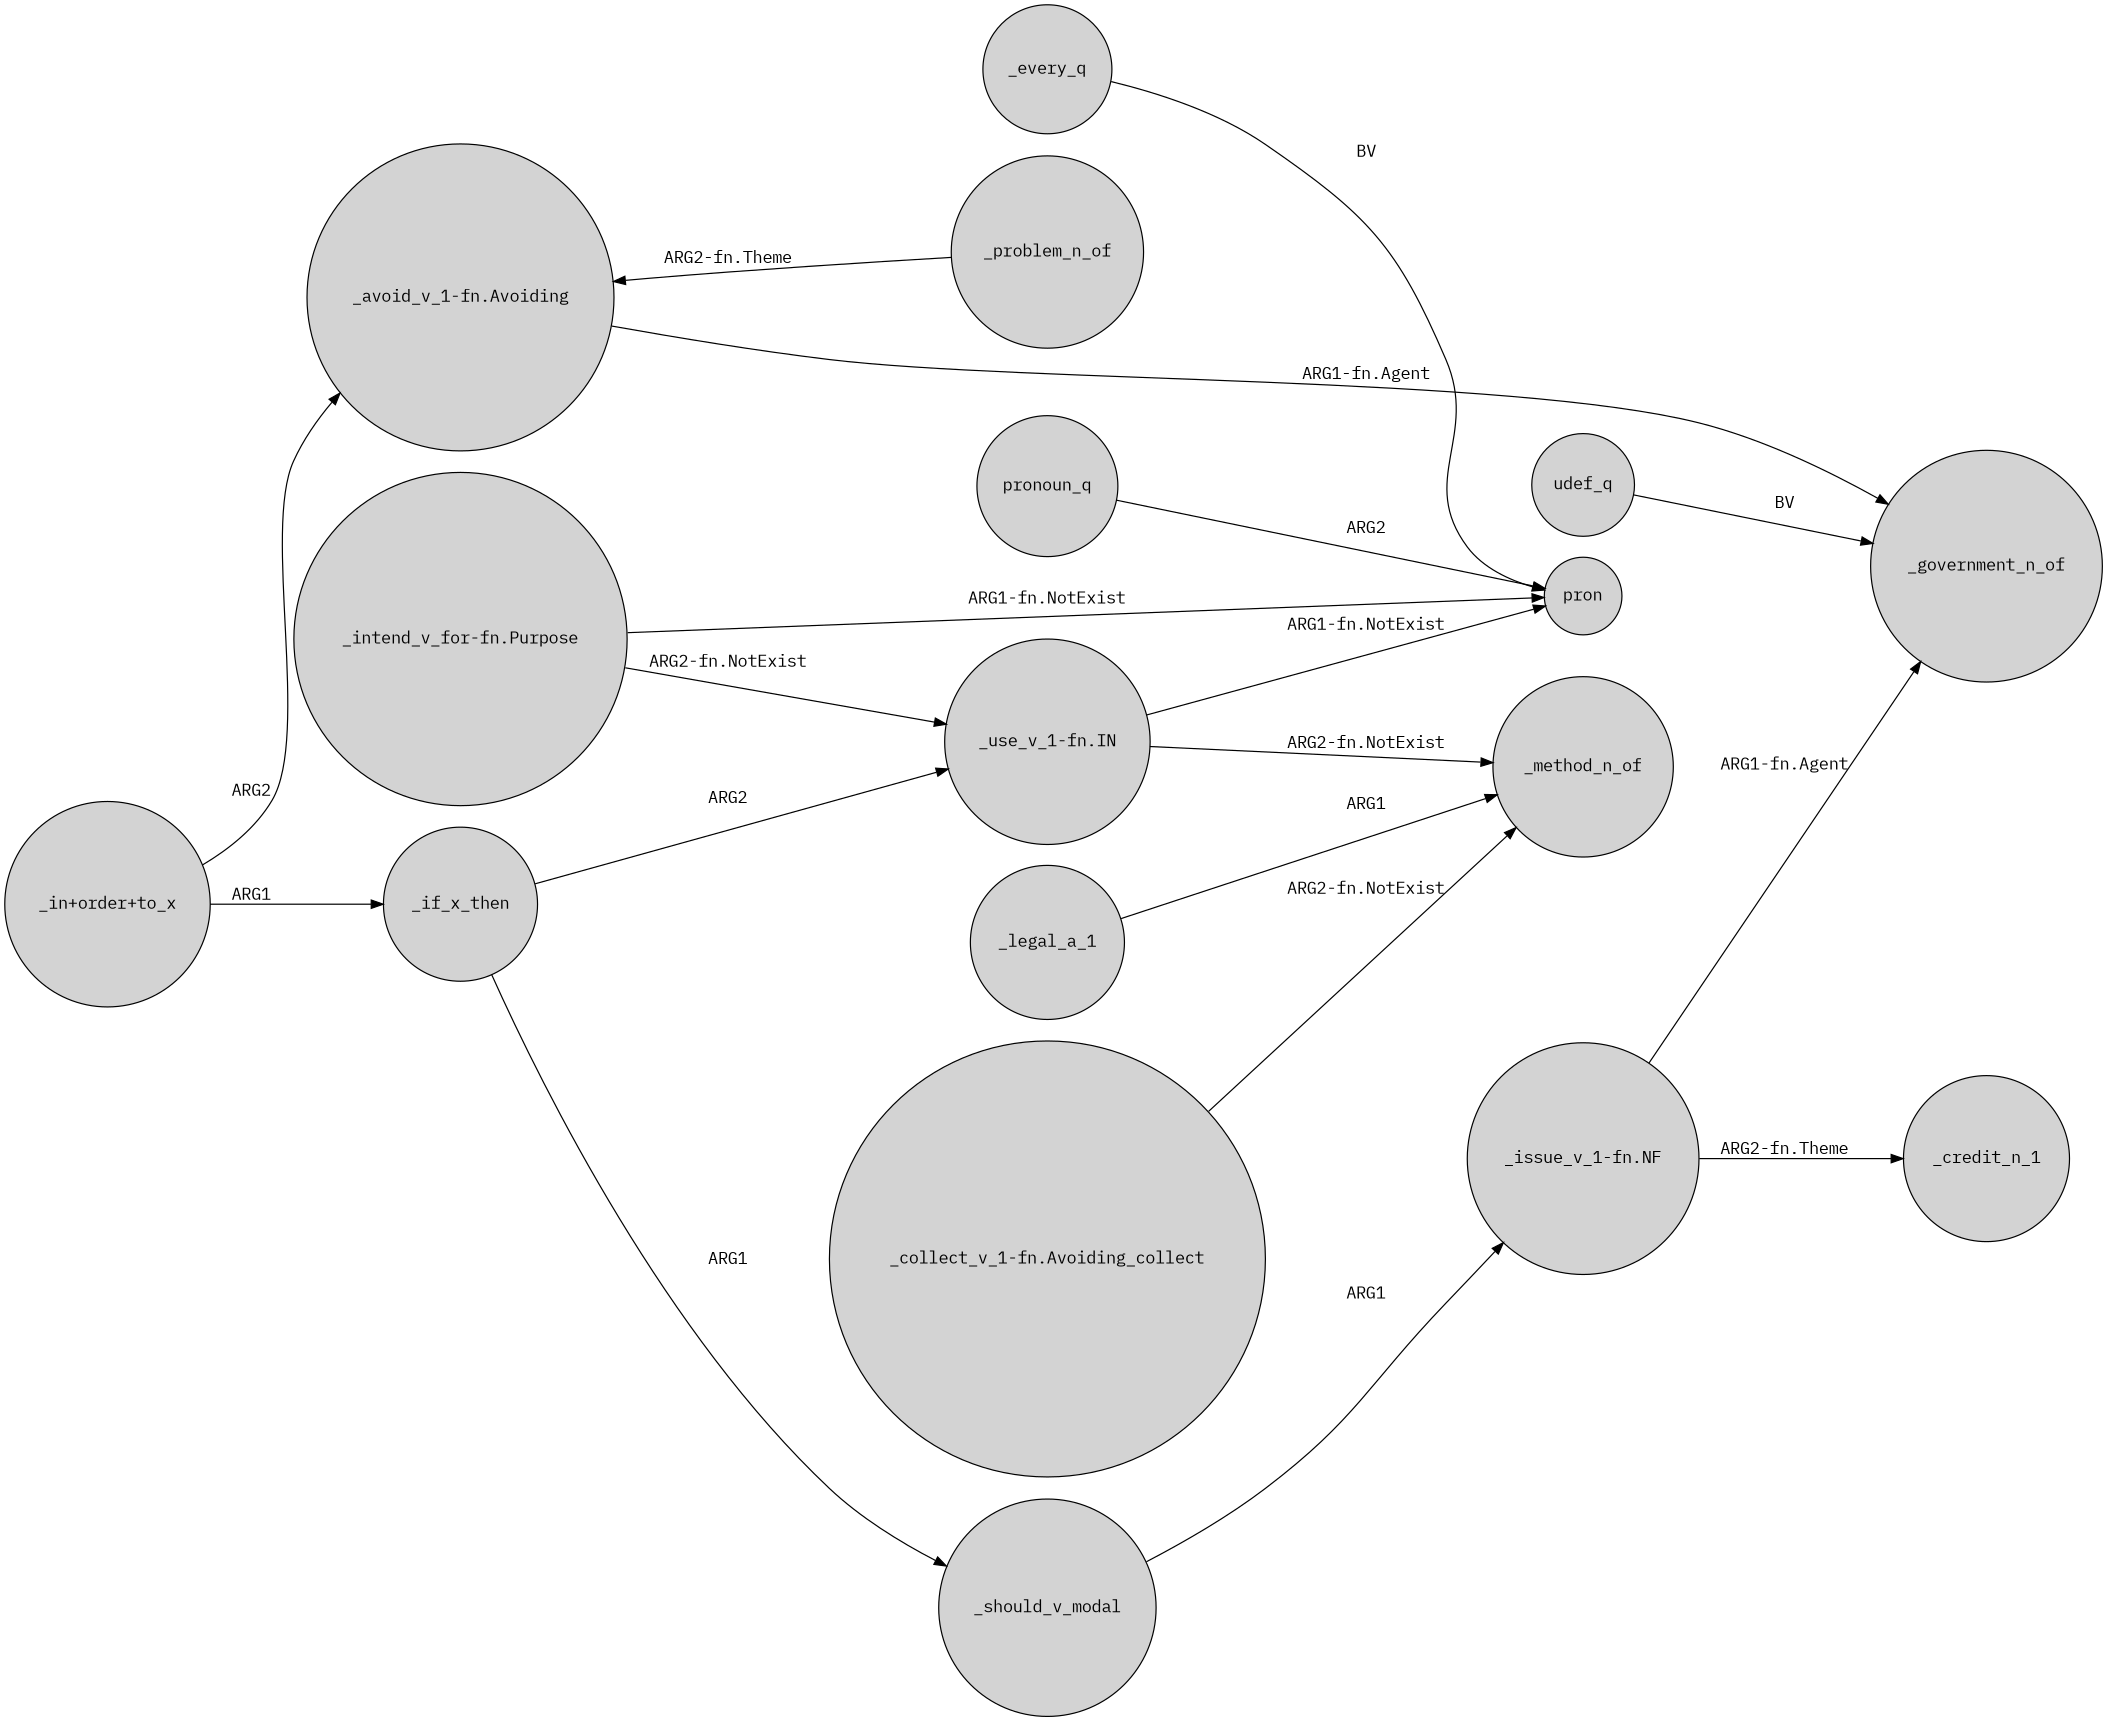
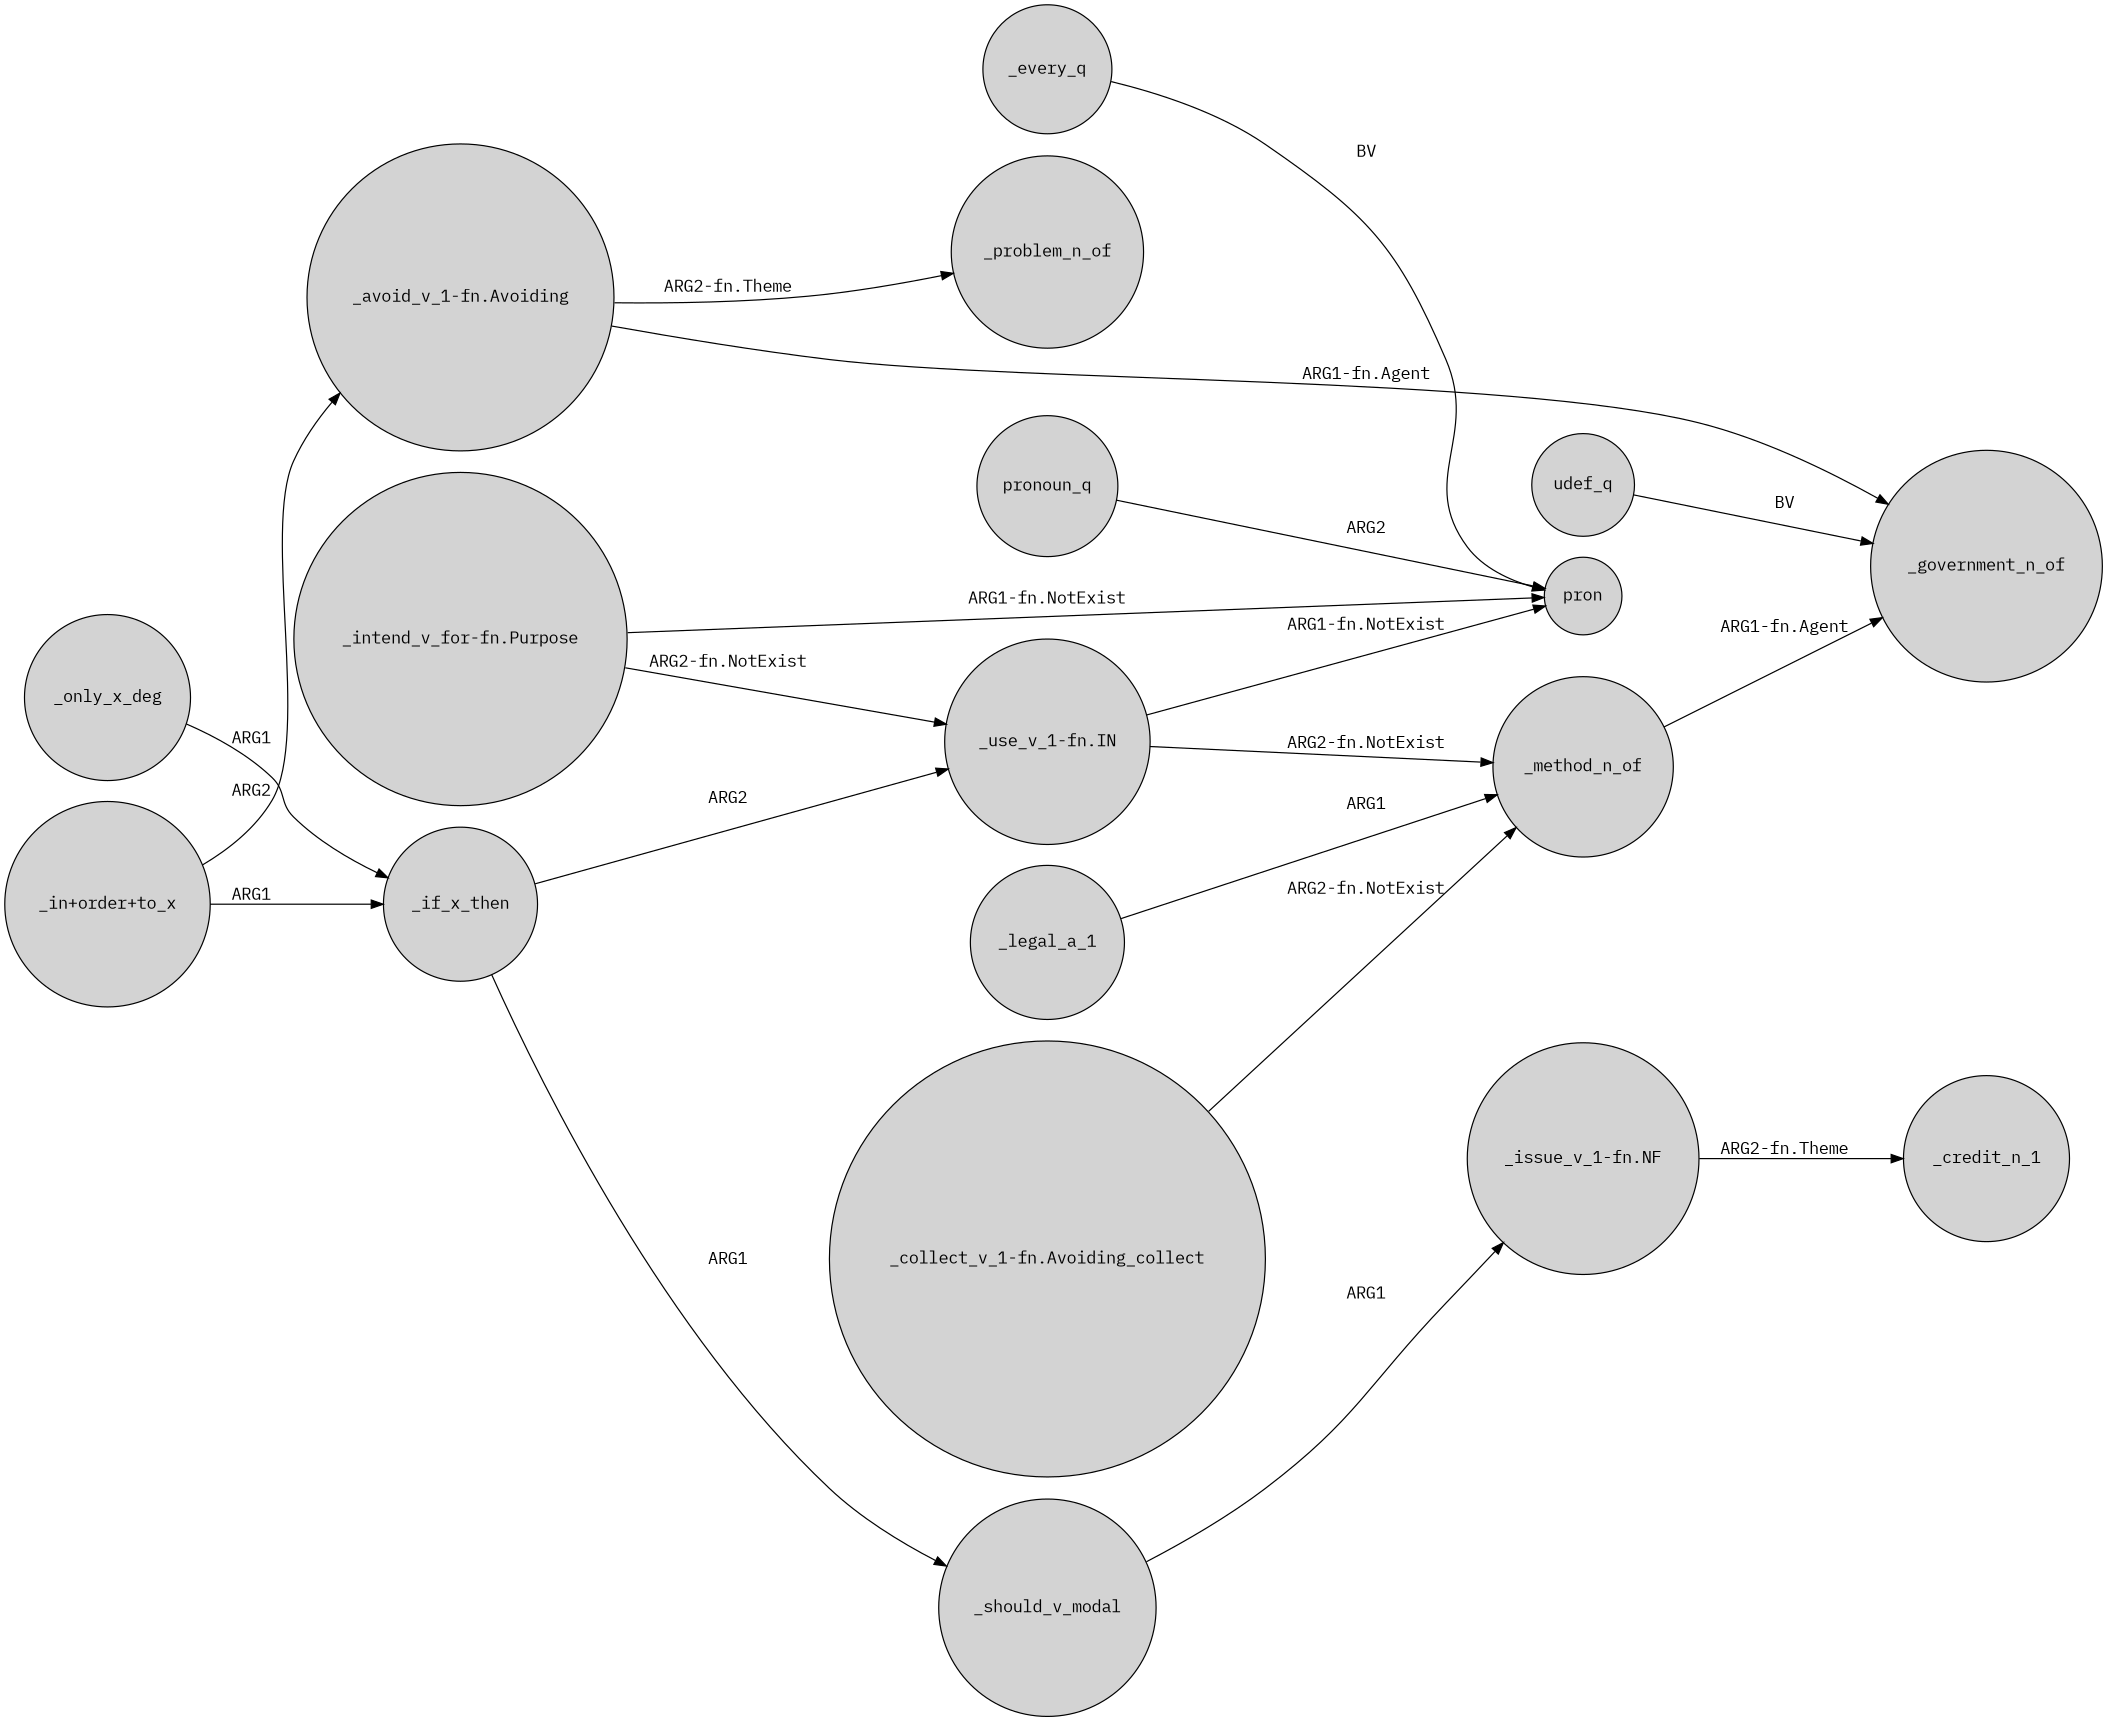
(788, 268) -> (779, 299)
none -> (108, 698)
(1781, 867) -> (1768, 675)
